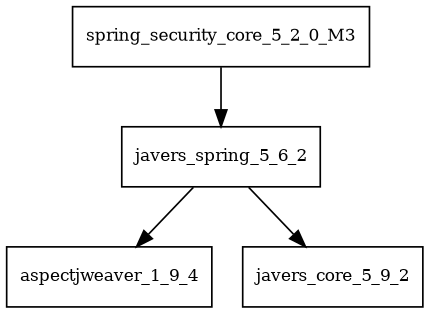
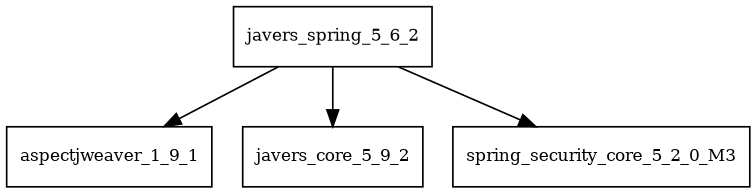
(221, 89) -> (459, 93)
(109, 277) -> (109, 157)
